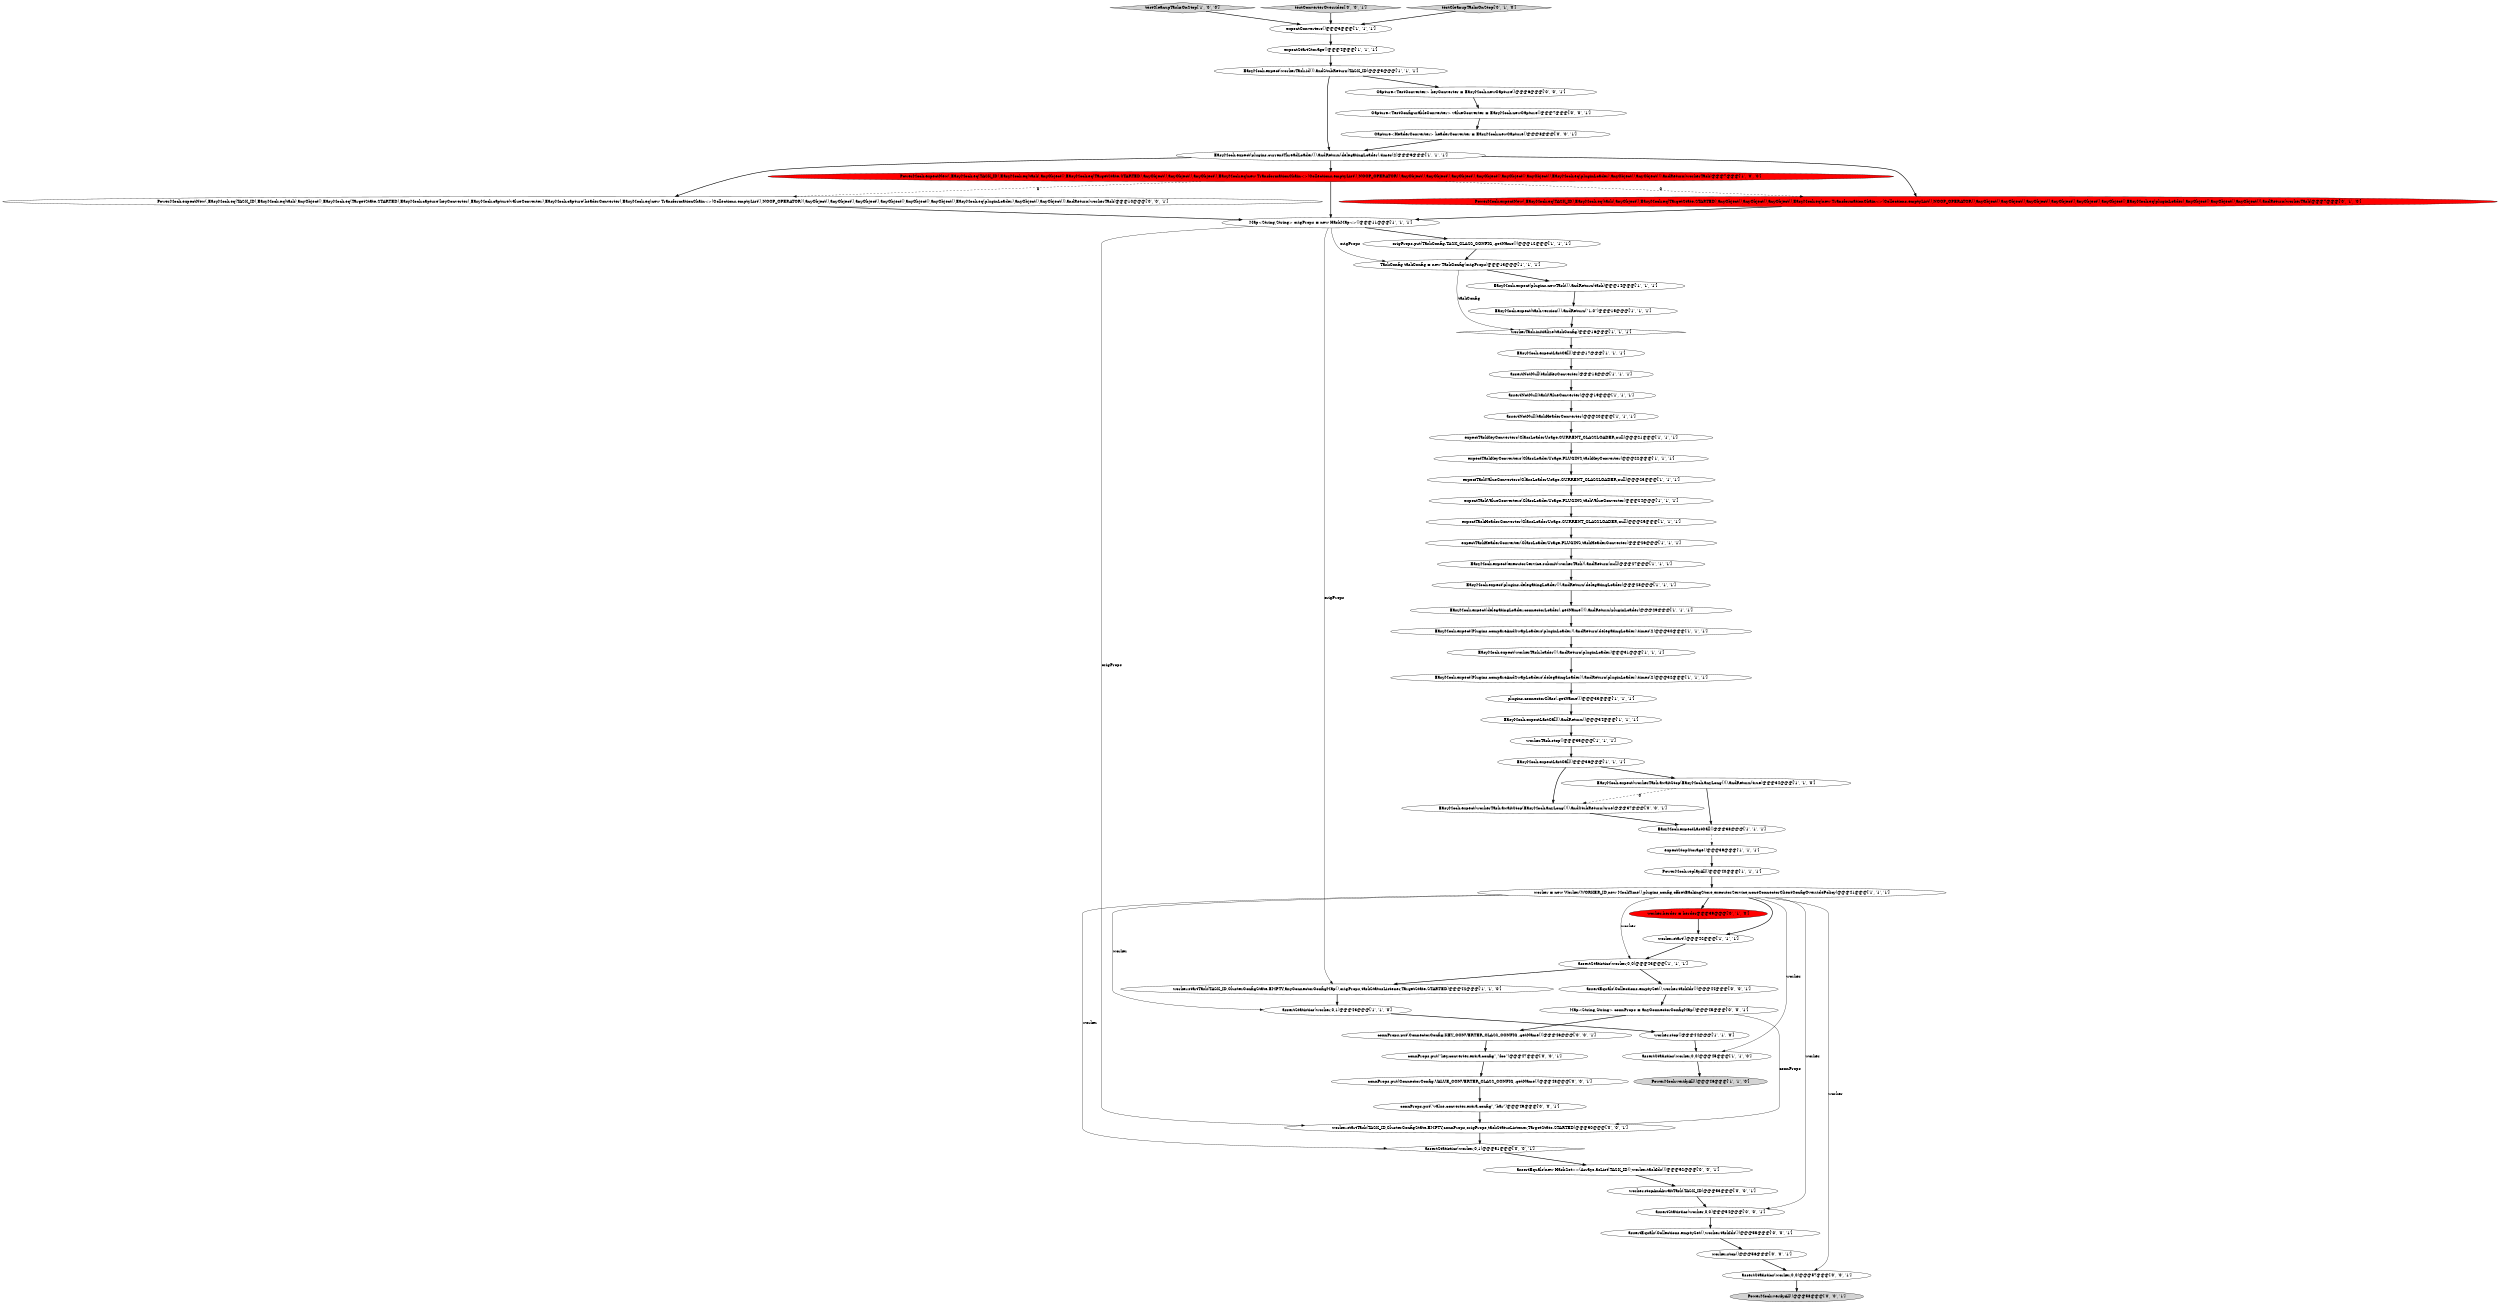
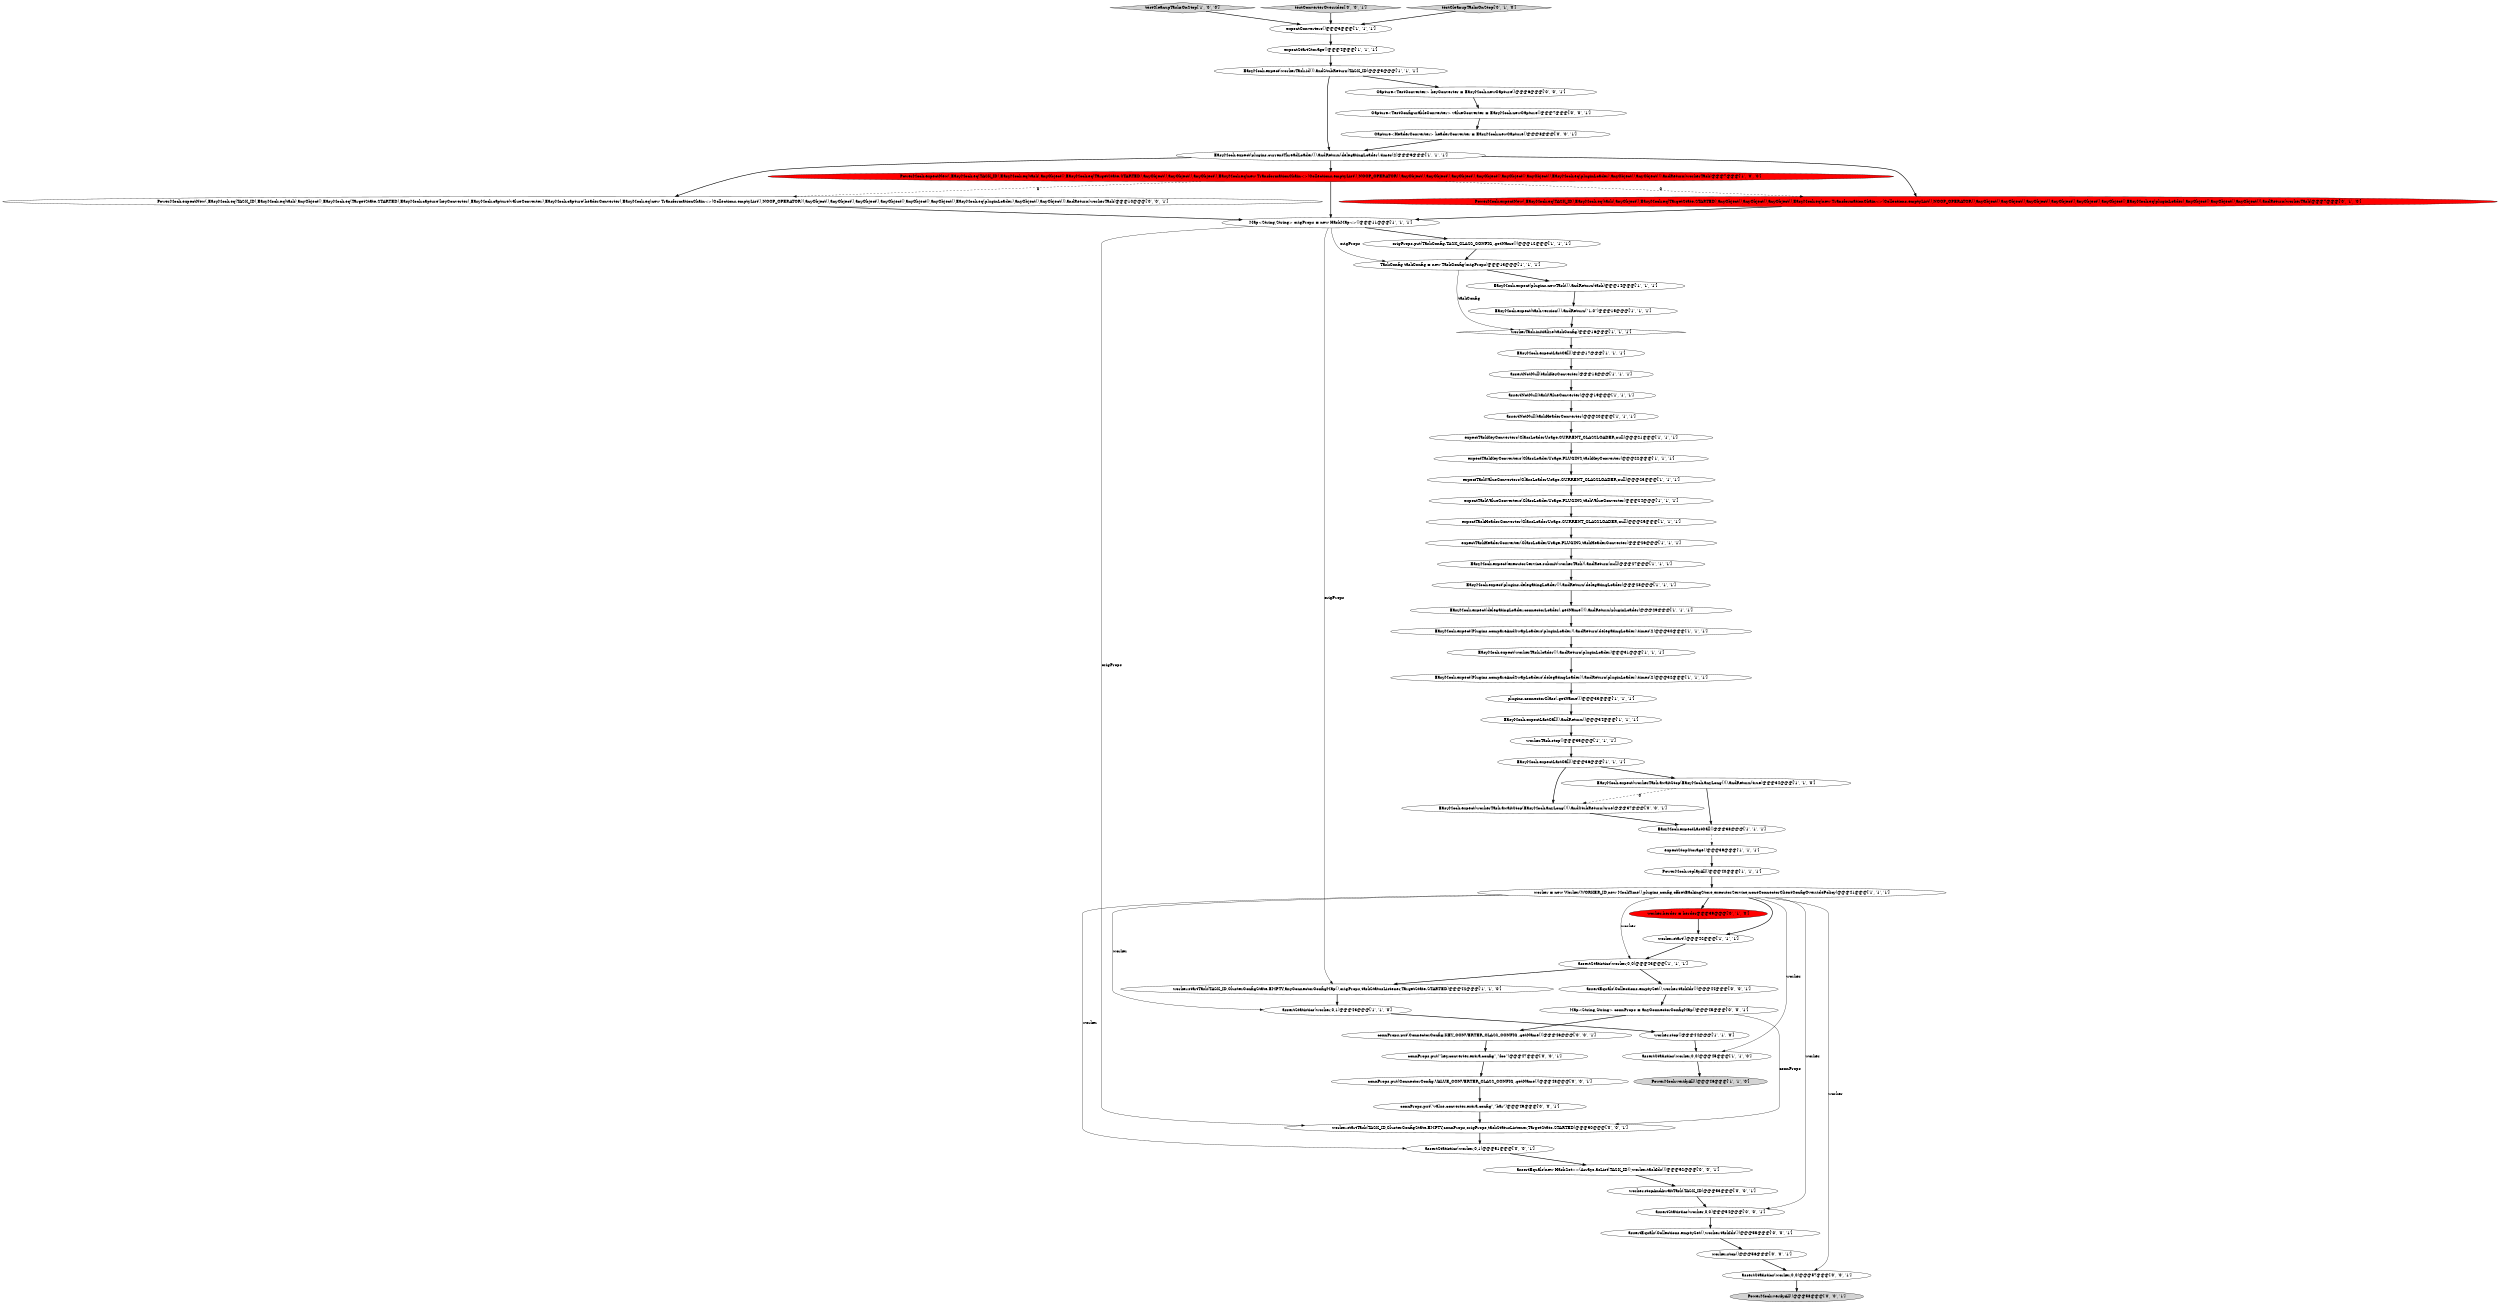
(1480, 1149) -> (1480, 1149)
